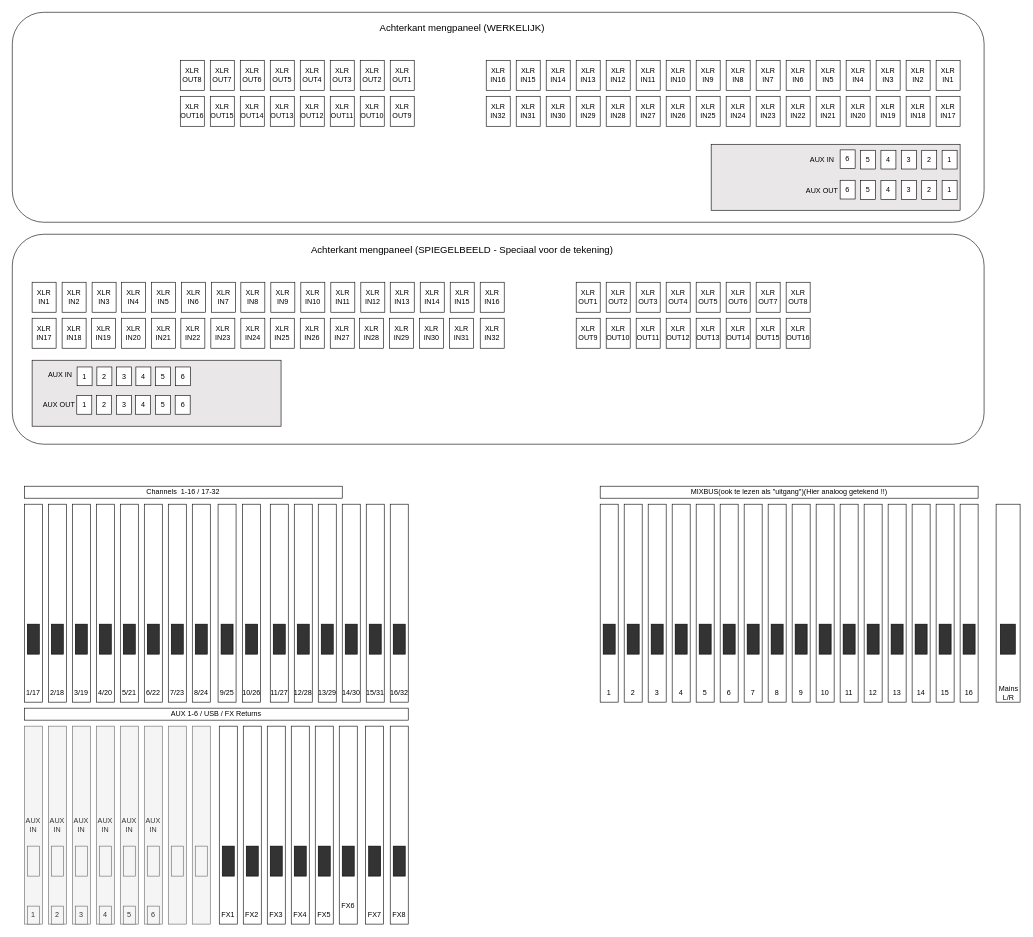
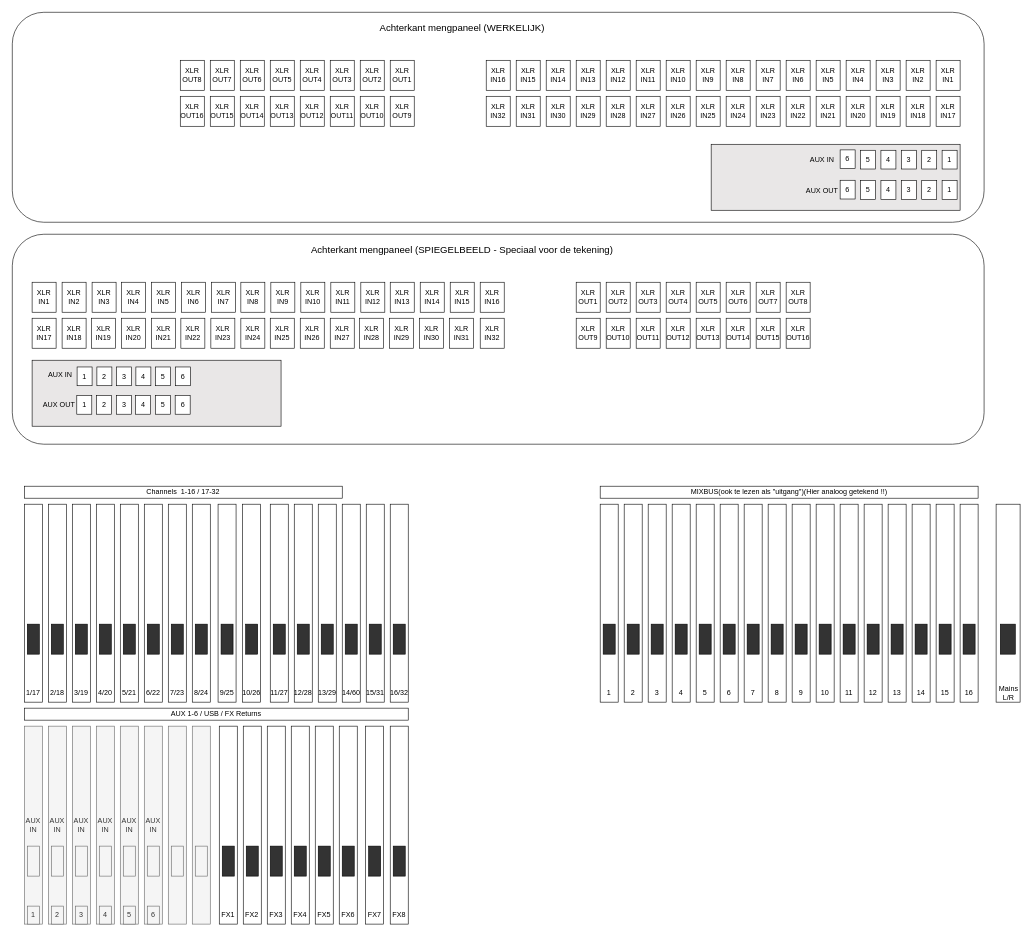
(351, 693) -> (351, 693)
(348, 906) -> (348, 915)
